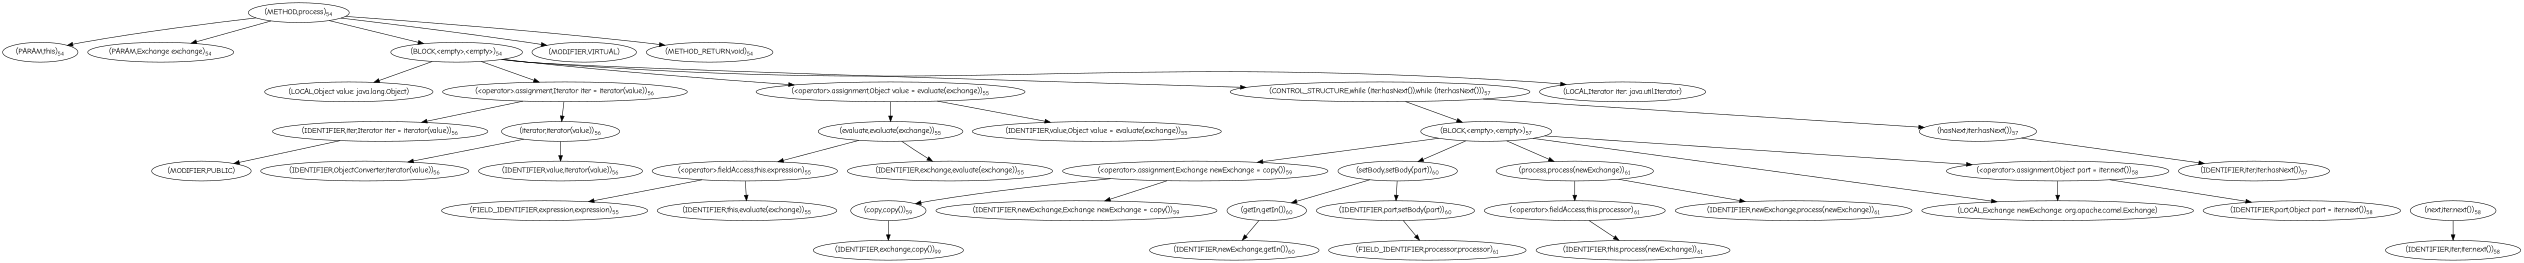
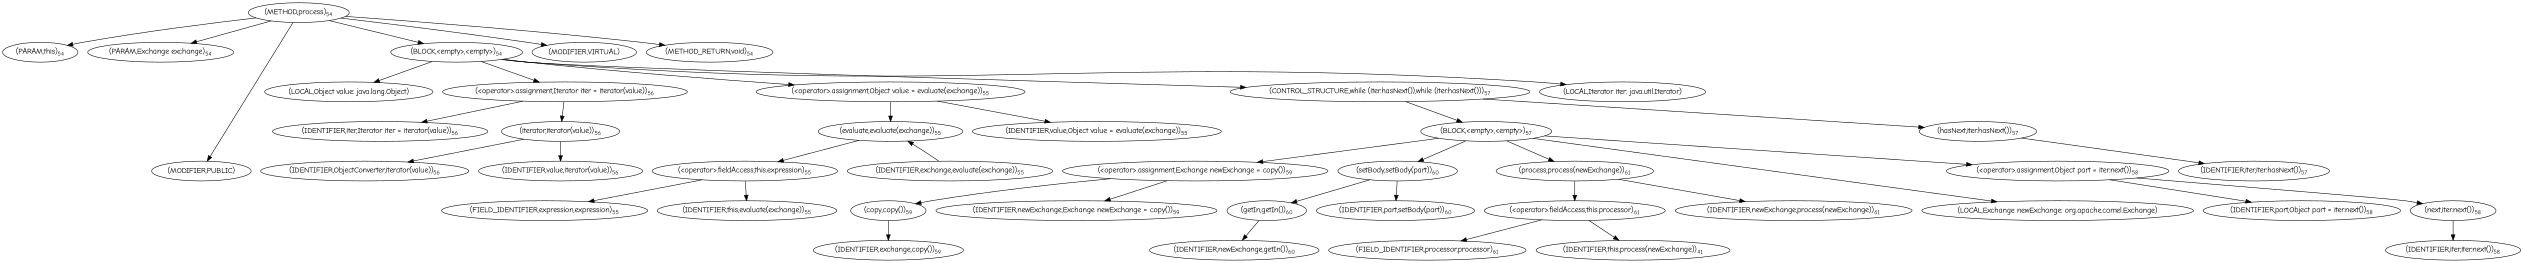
(915, 150) -> (926, 152)
(290, 152) -> (252, 89)
(2058, 188) -> (2277, 190)
(1410, 228) -> (1504, 230)
(938, 249) -> (938, 249)
(1700, 249) -> (1700, 249)
